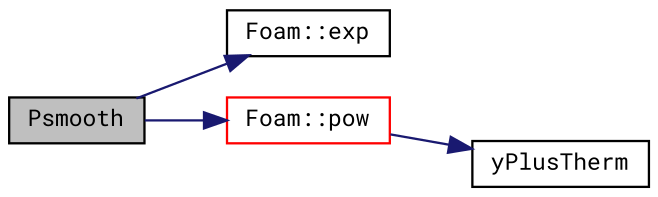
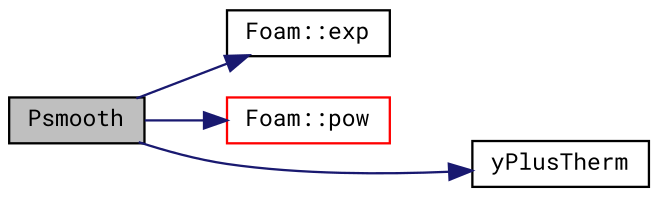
(420, 140) -> (292, 171)
